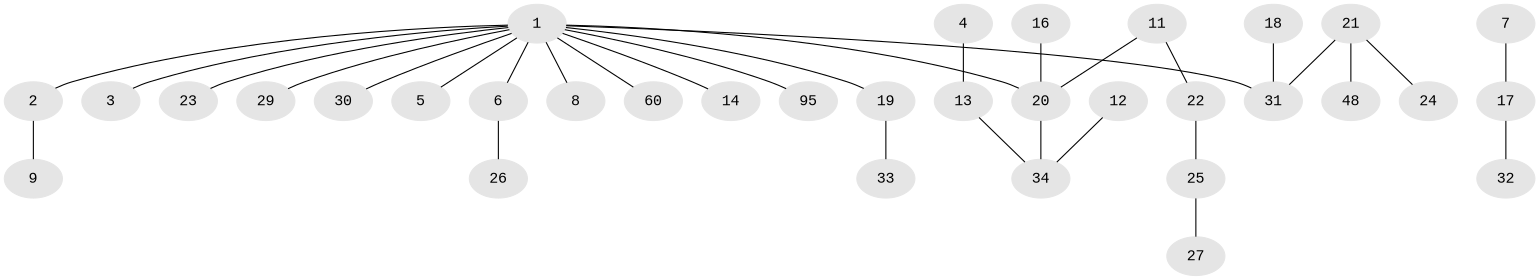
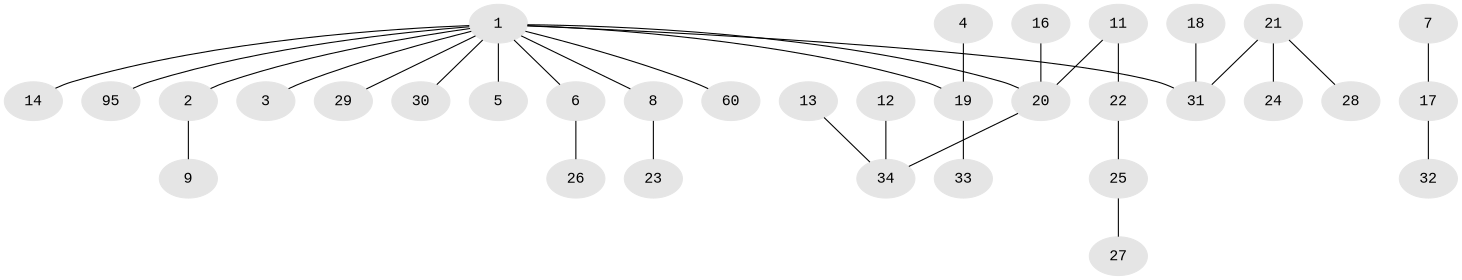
(358, 50) -> (653, 140)
(963, 63) -> (963, 63)
(1351, 101) -> (1351, 101)
